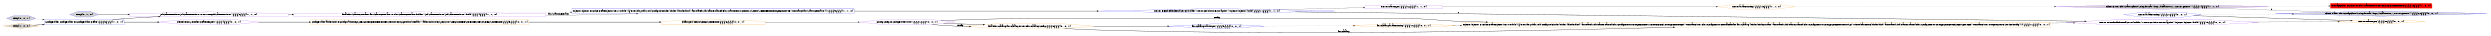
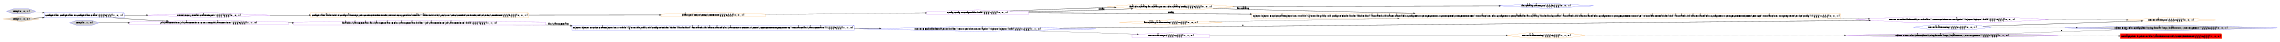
(209, 22) -> (209, 15)
(907, 22) -> (978, 12)
(1308, 26) -> none
